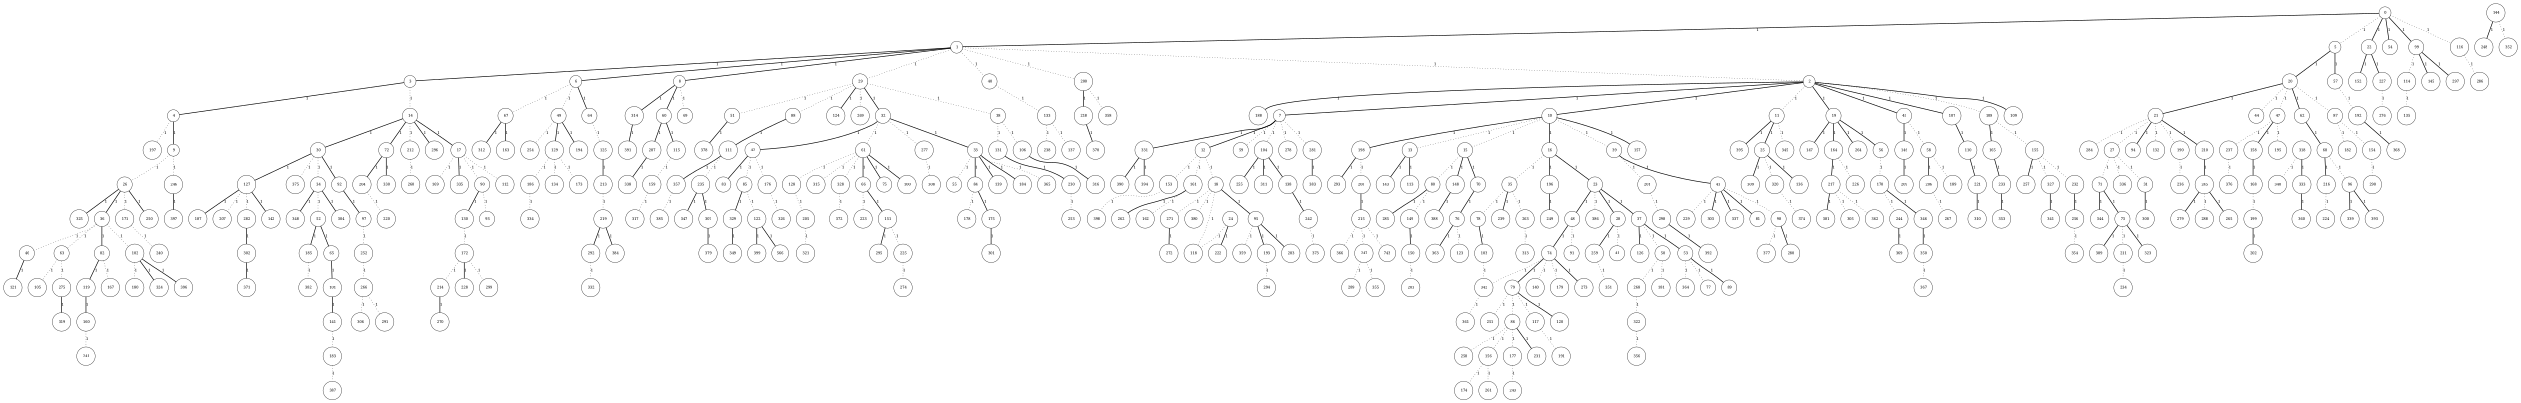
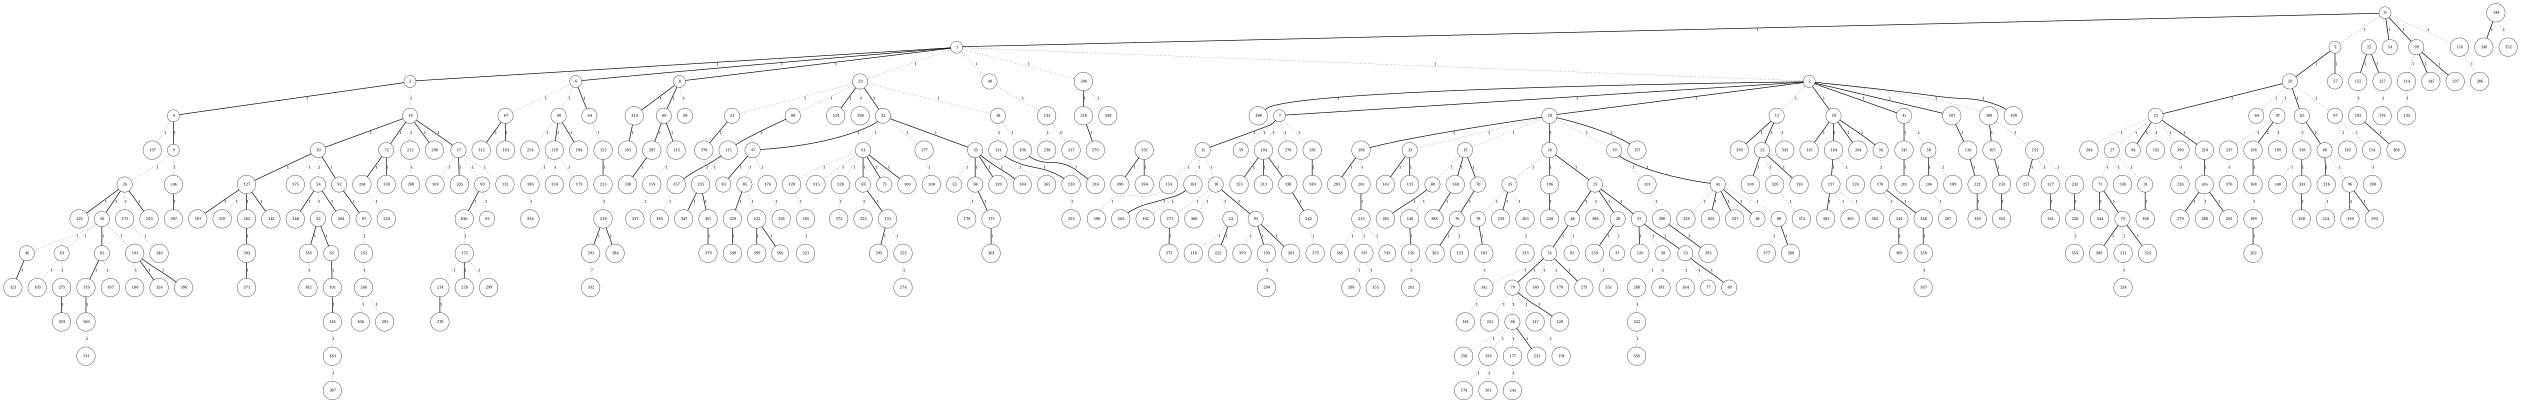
(2377, 29) -> none
(2346, 98) -> (2358, 99)
none -> (2302, 132)
(1061, 133) -> (1061, 133)
(1215, 136) -> none
(1095, 150) -> (1095, 150)
(247, 202) -> (247, 202)
(464, 219) -> (464, 219)
(1209, 219) -> (1223, 202)
(592, 270) -> (592, 270)
